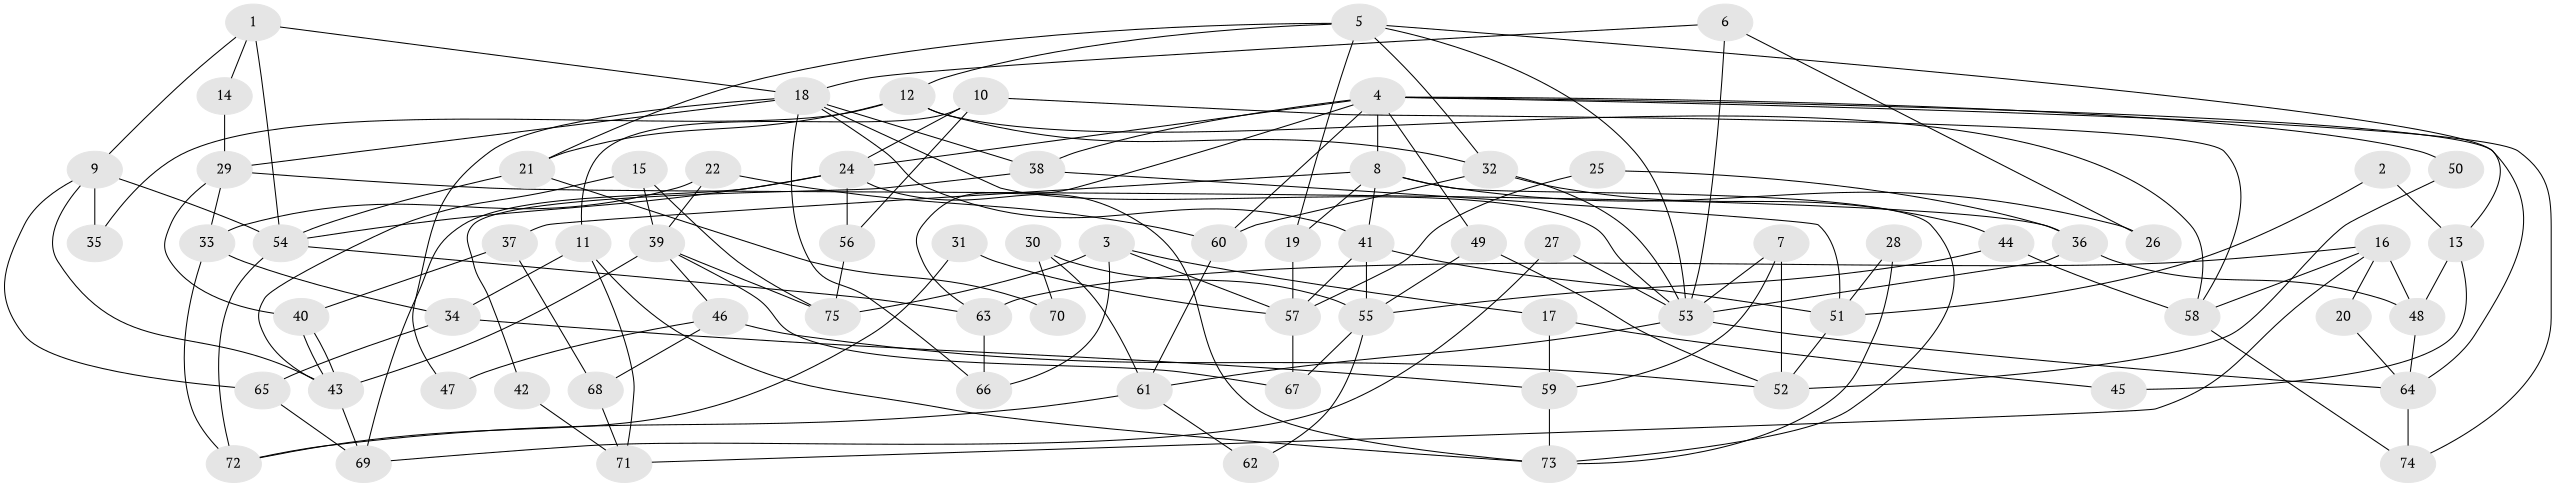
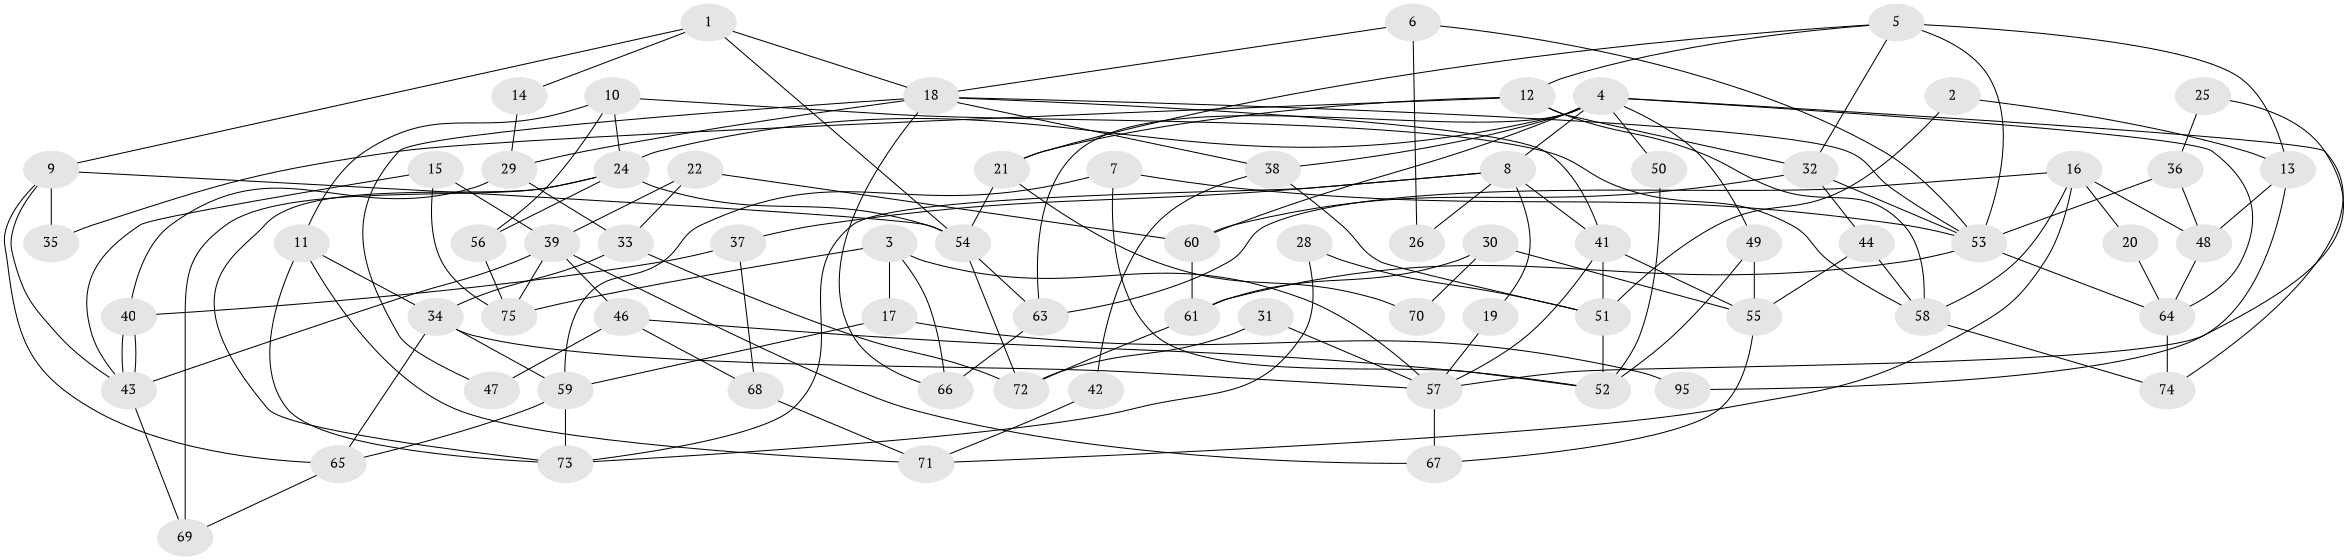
(1315, 165) -> none
(1157, 194) -> none
(1552, 243) -> none
none -> (930, 367)
(2119, 390) -> (1683, 390)
none -> (455, 433)
(1251, 464) -> none
